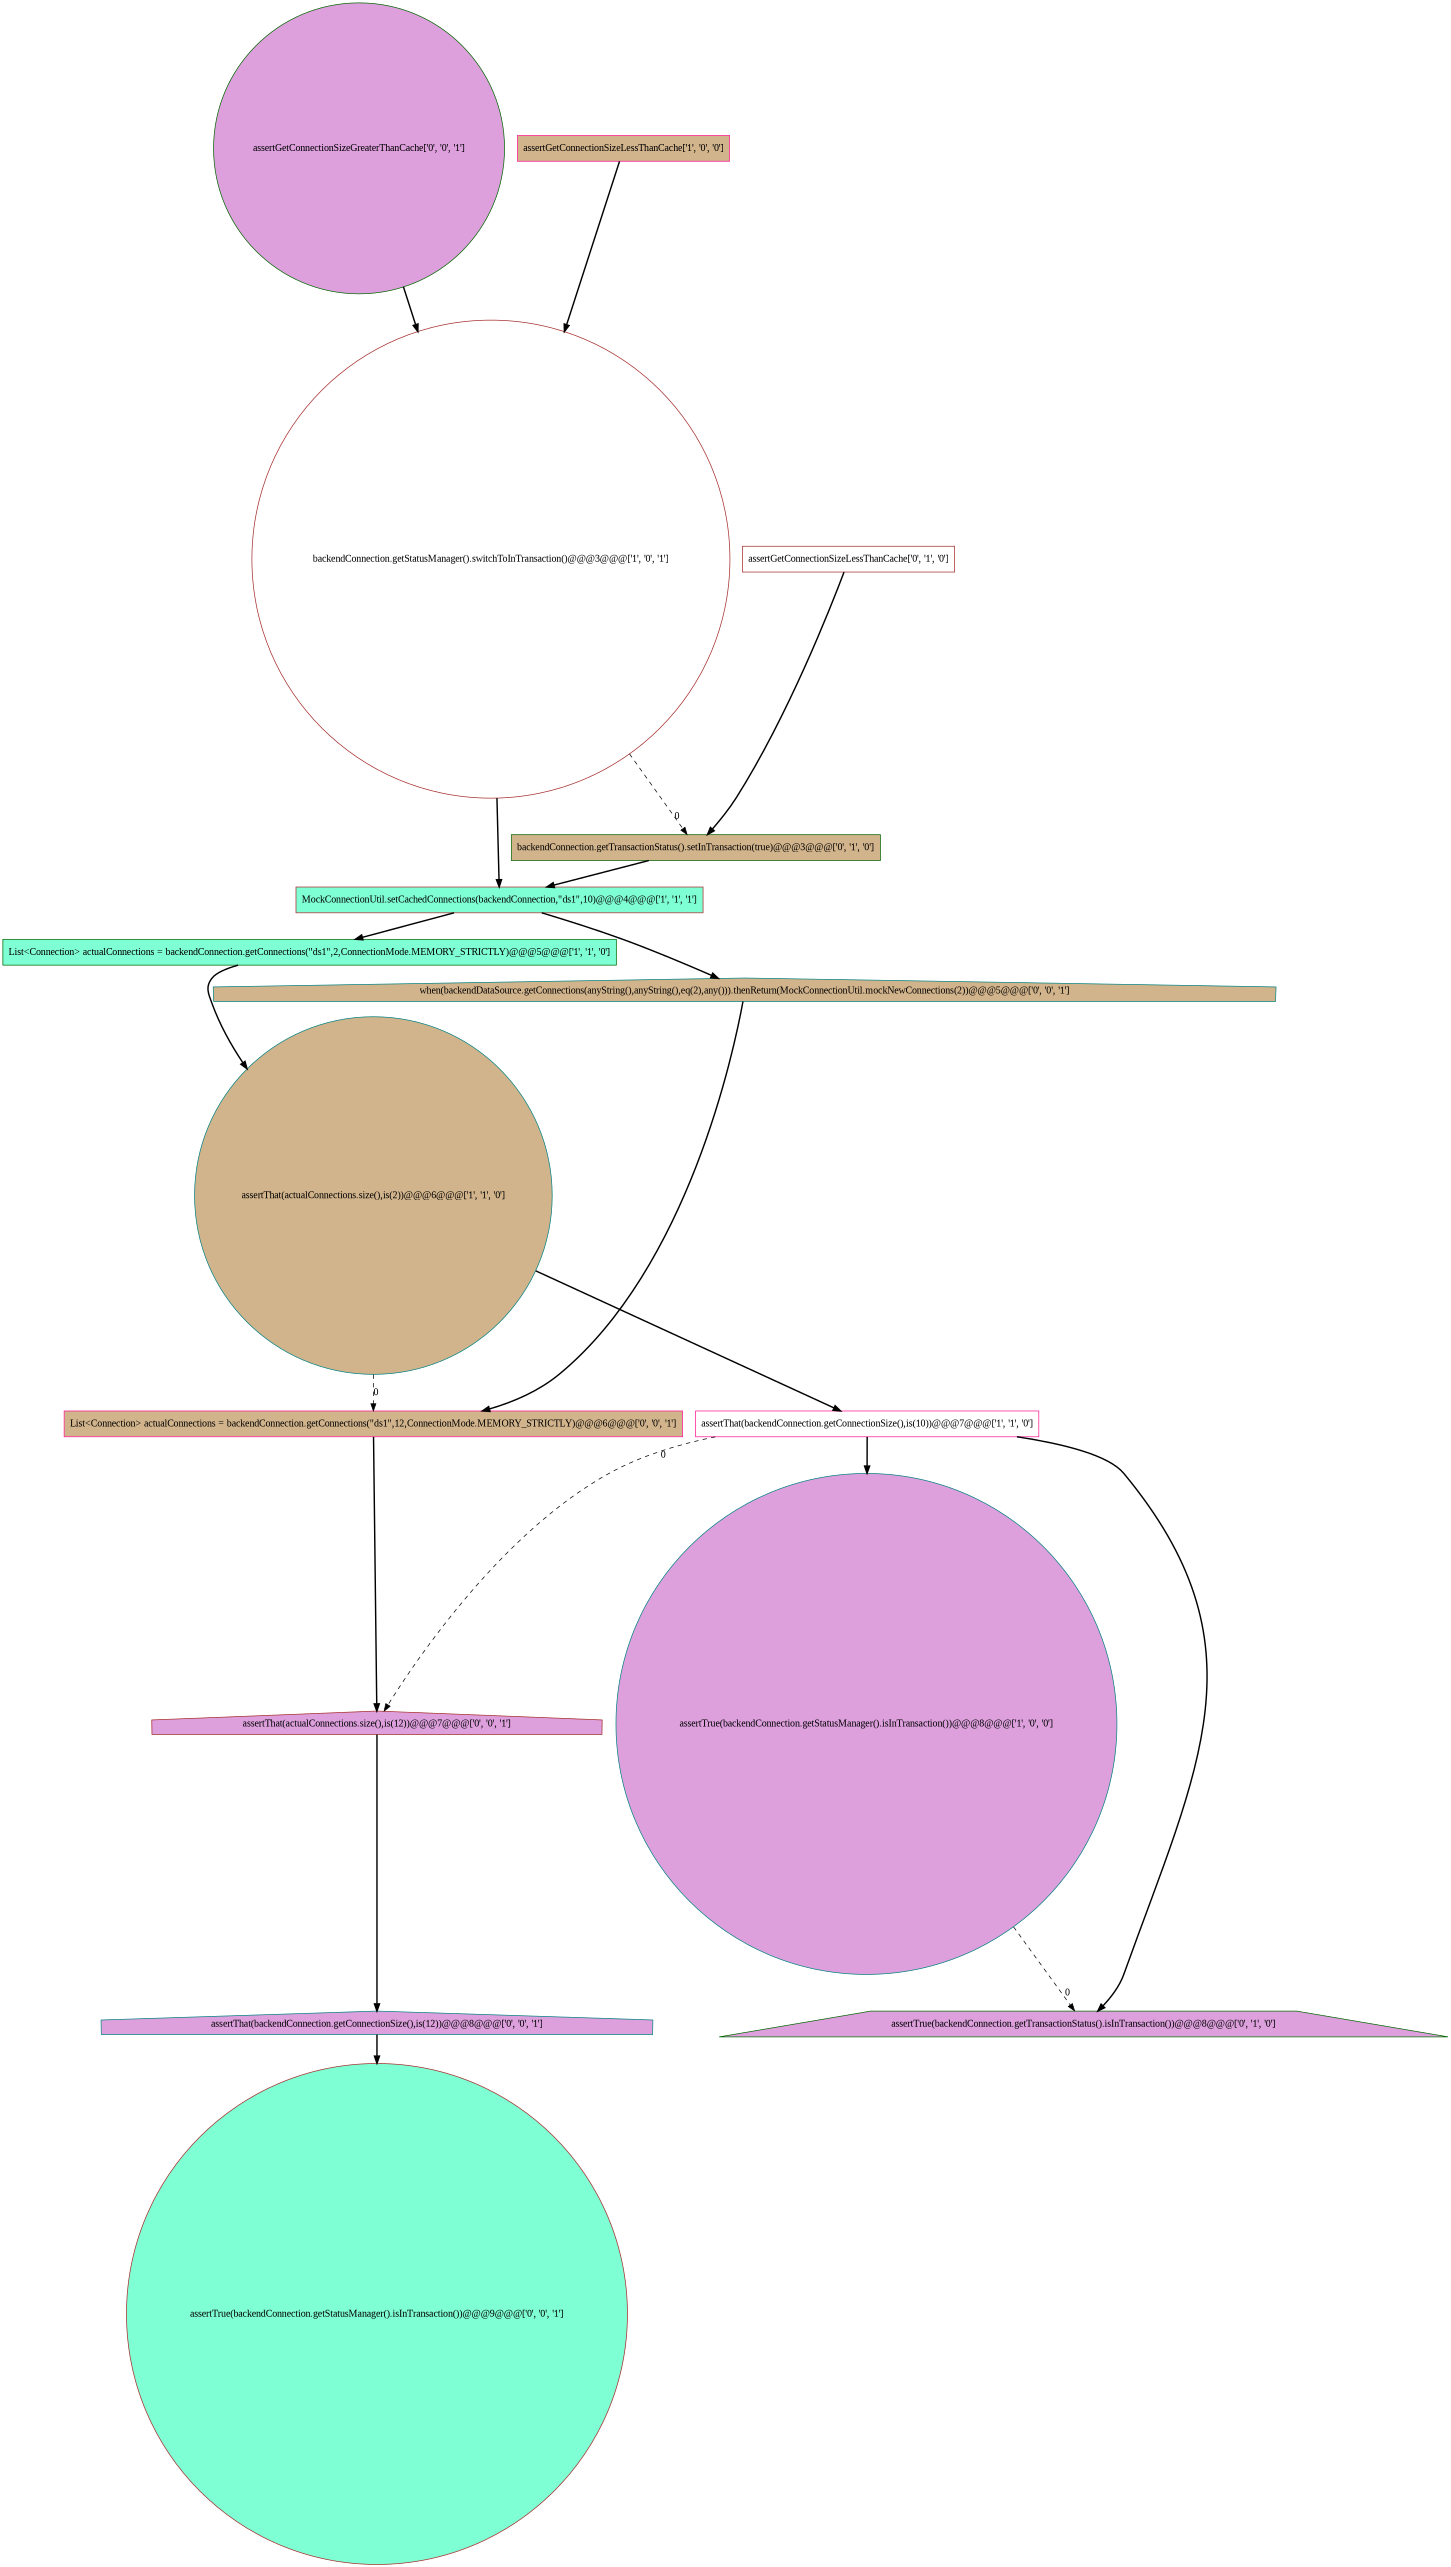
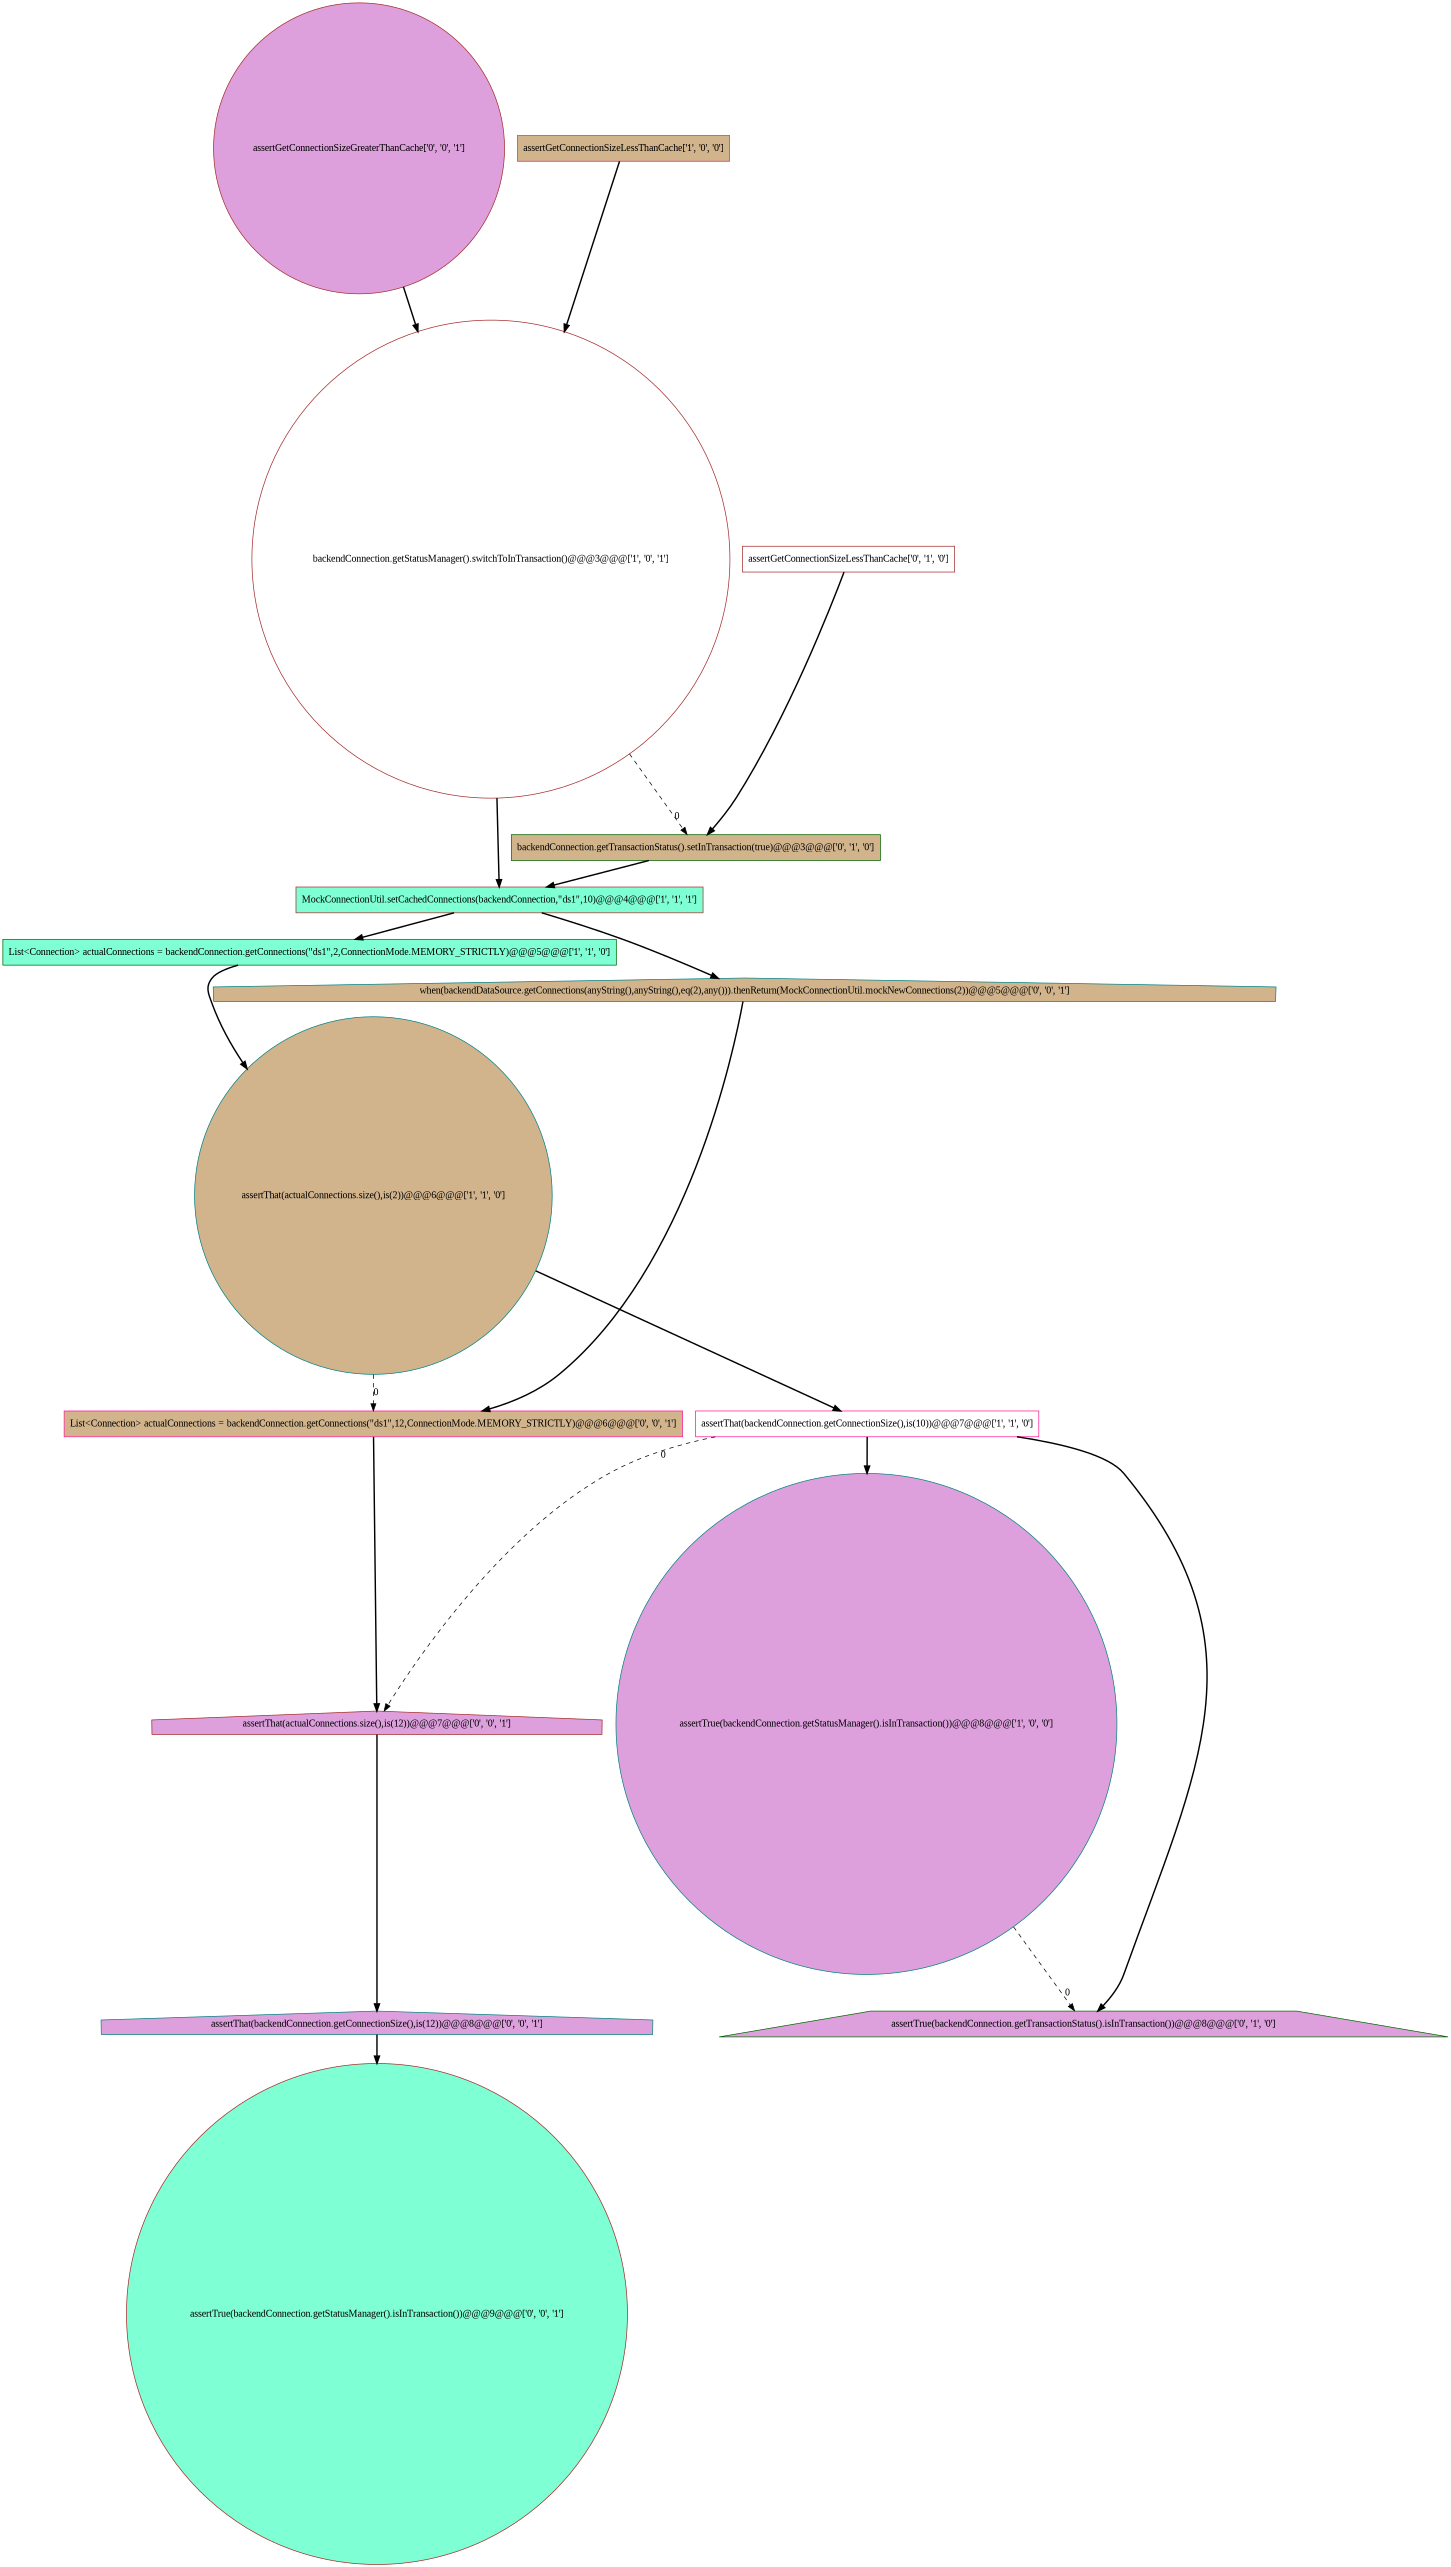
(359, 148) -> (359, 148)
